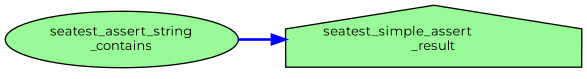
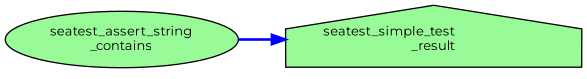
(434, 40) -> (434, 40)
